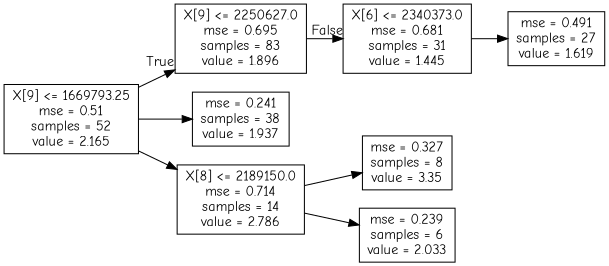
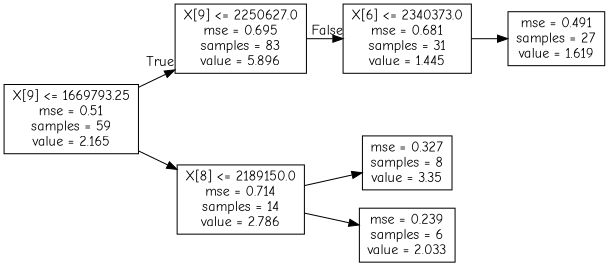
(241, 39) -> (241, 39)
(71, 119) -> (71, 119)
(241, 119) -> none
